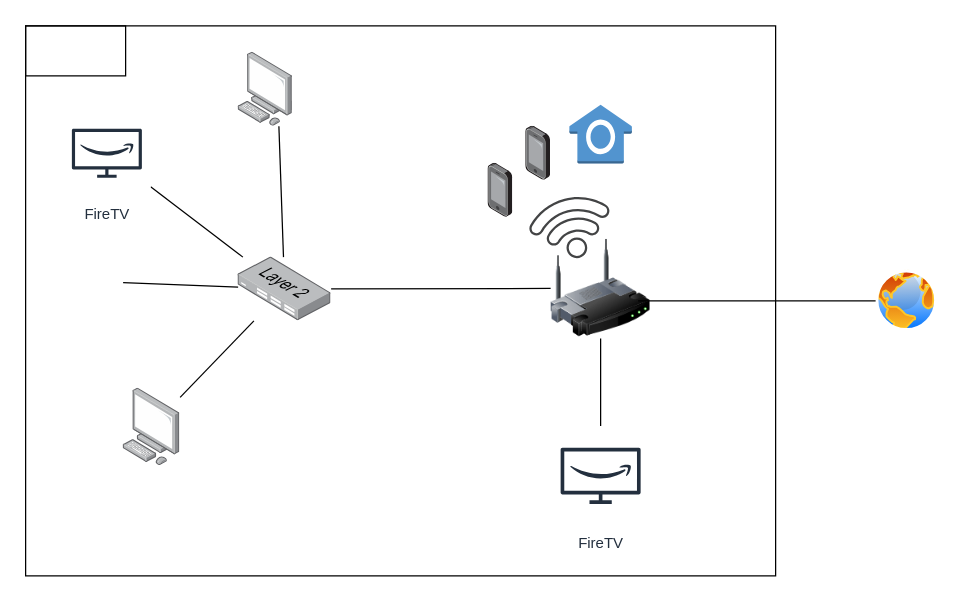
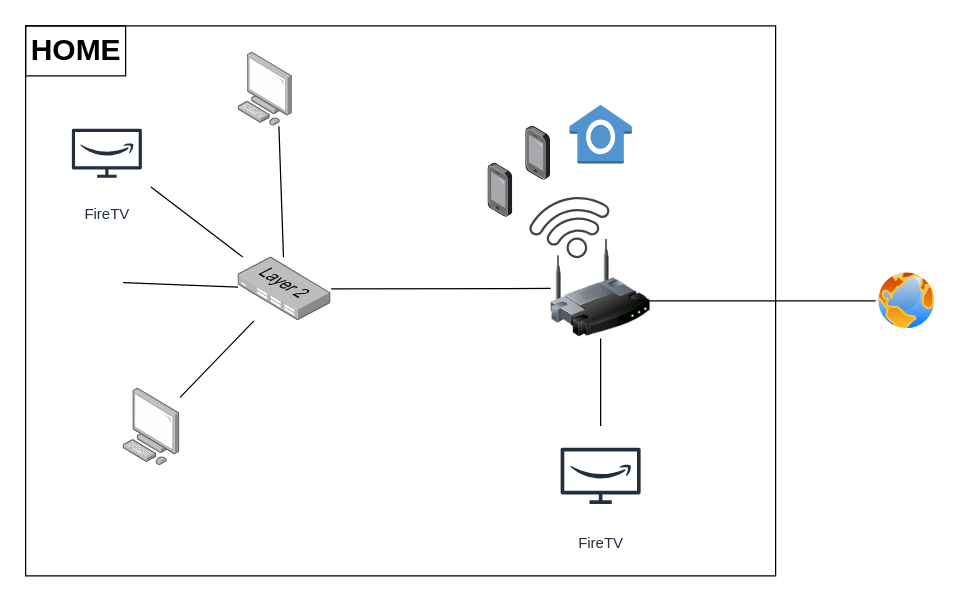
none -> (76, 50)
